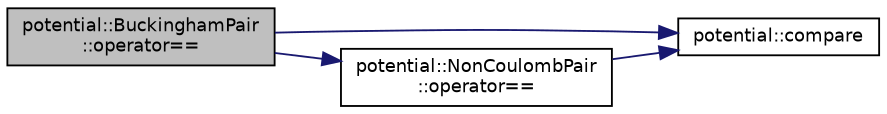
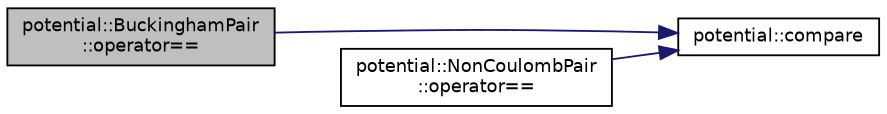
(299, 56) -> none
